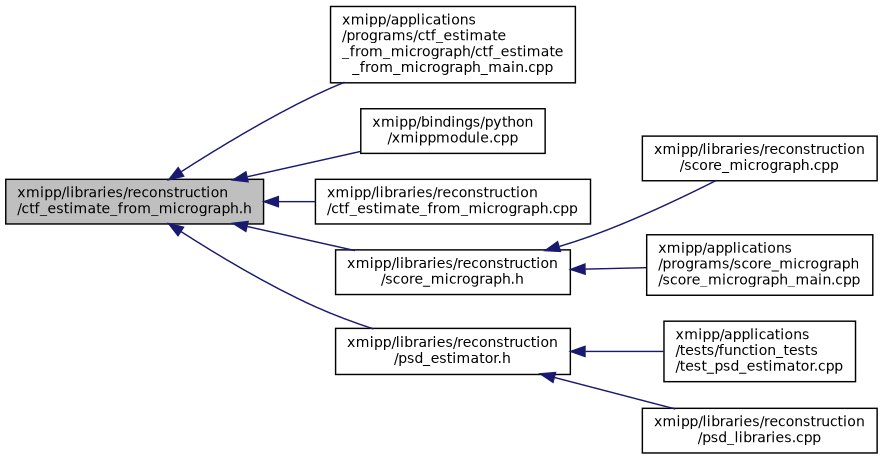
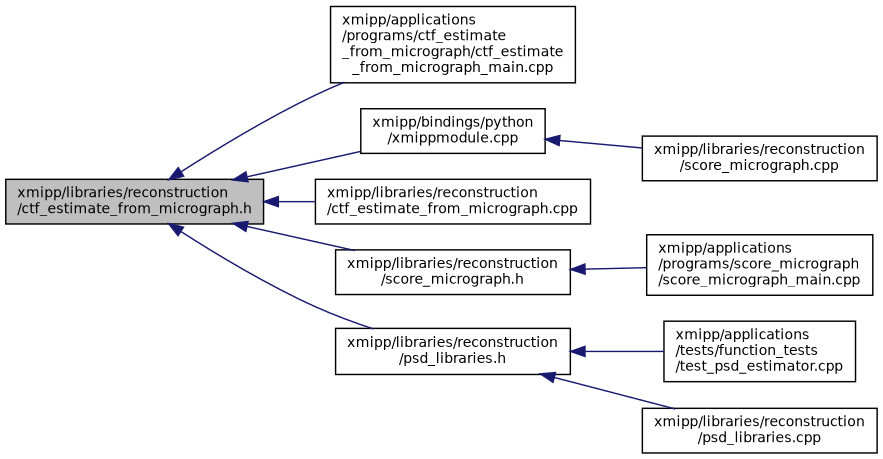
(639, 217) -> (601, 144)
(453, 351) -> (453, 351)
